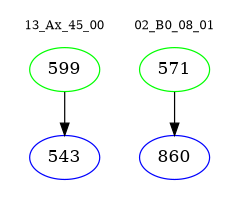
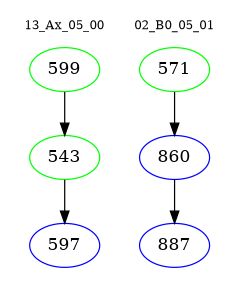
(65, 26) -> (65, 26)
(175, 26) -> (175, 26)
(65, 157) -> (65, 157)
none -> (65, 245)
none -> (175, 245)
